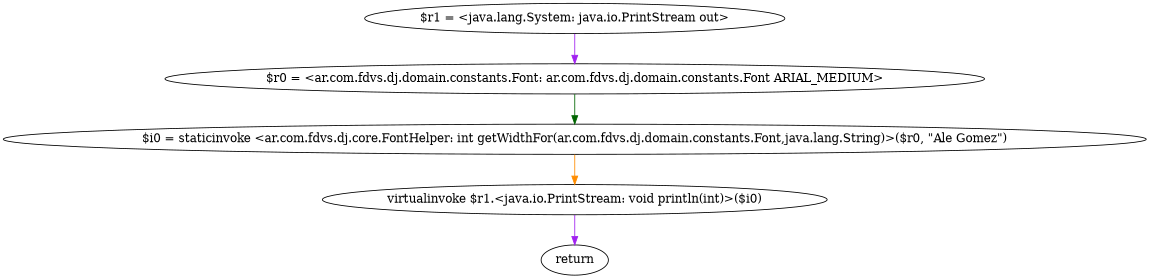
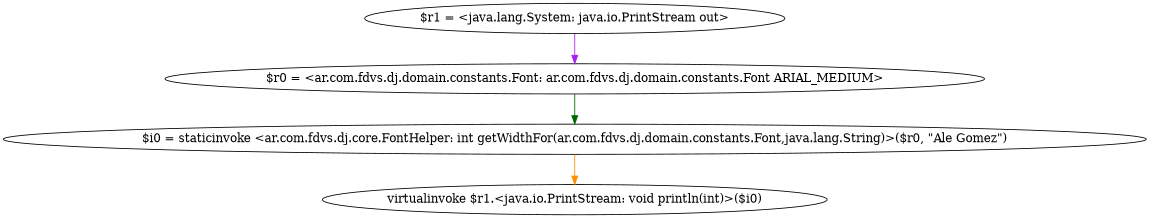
(575, 260) -> none
